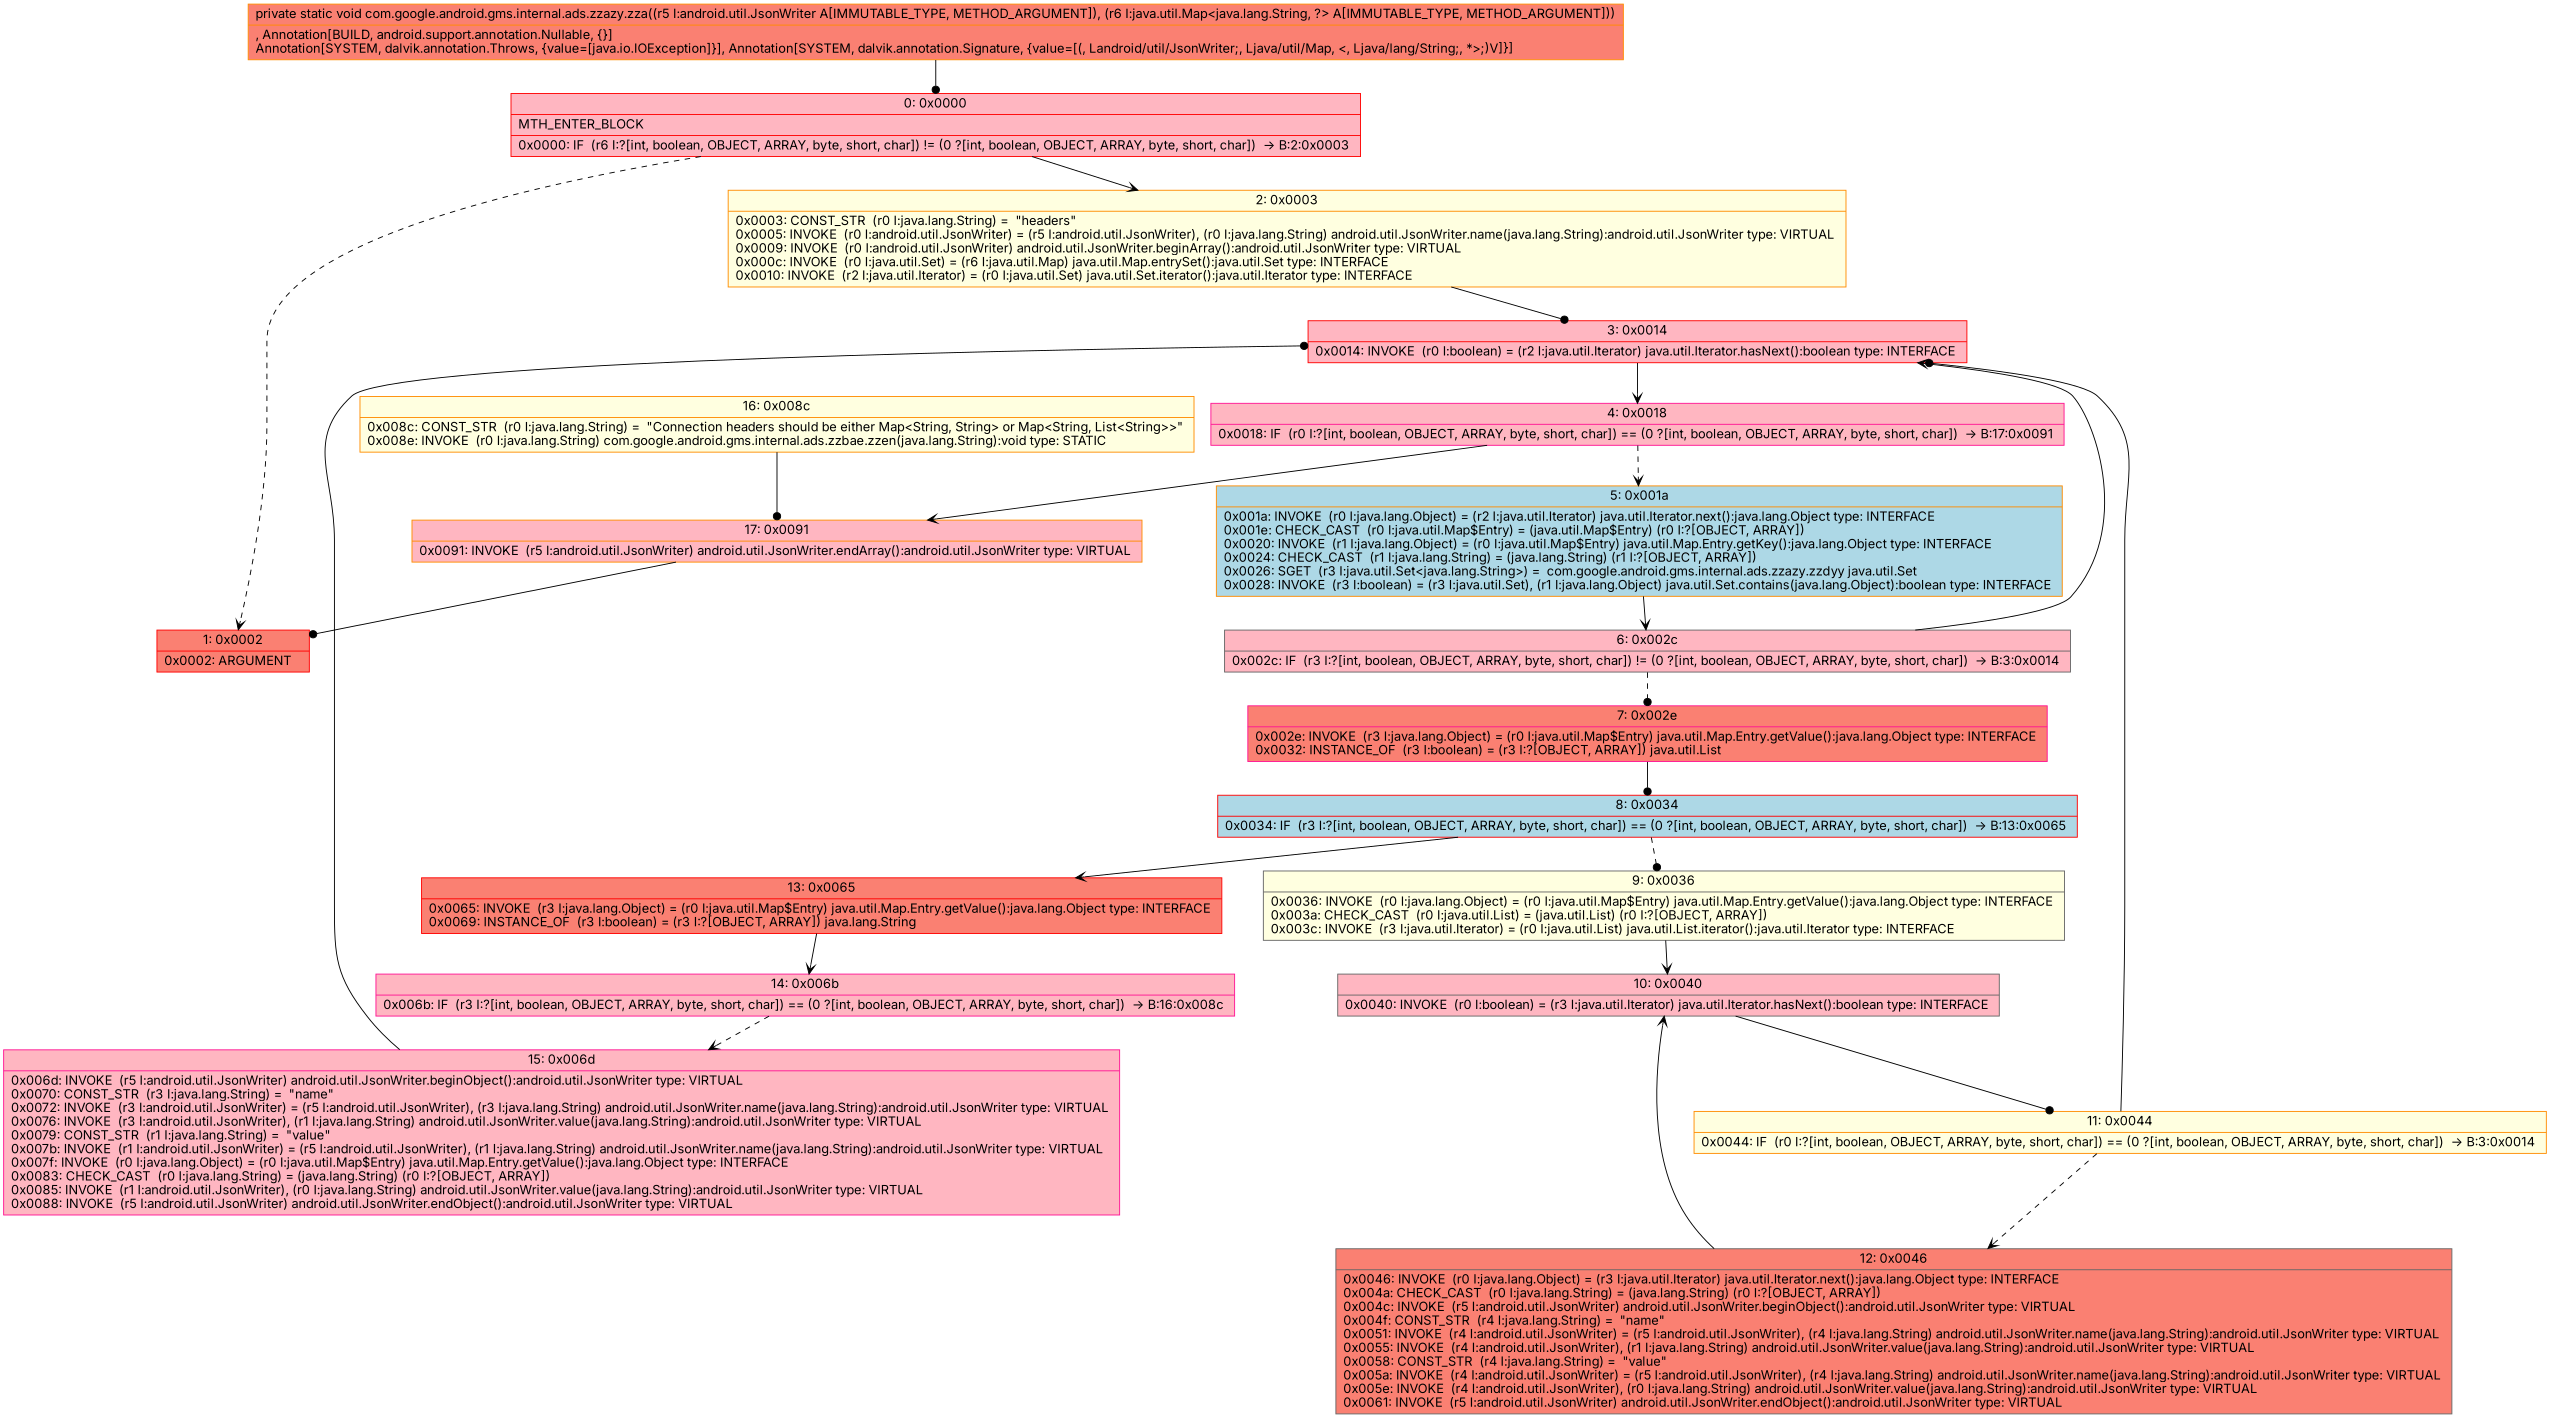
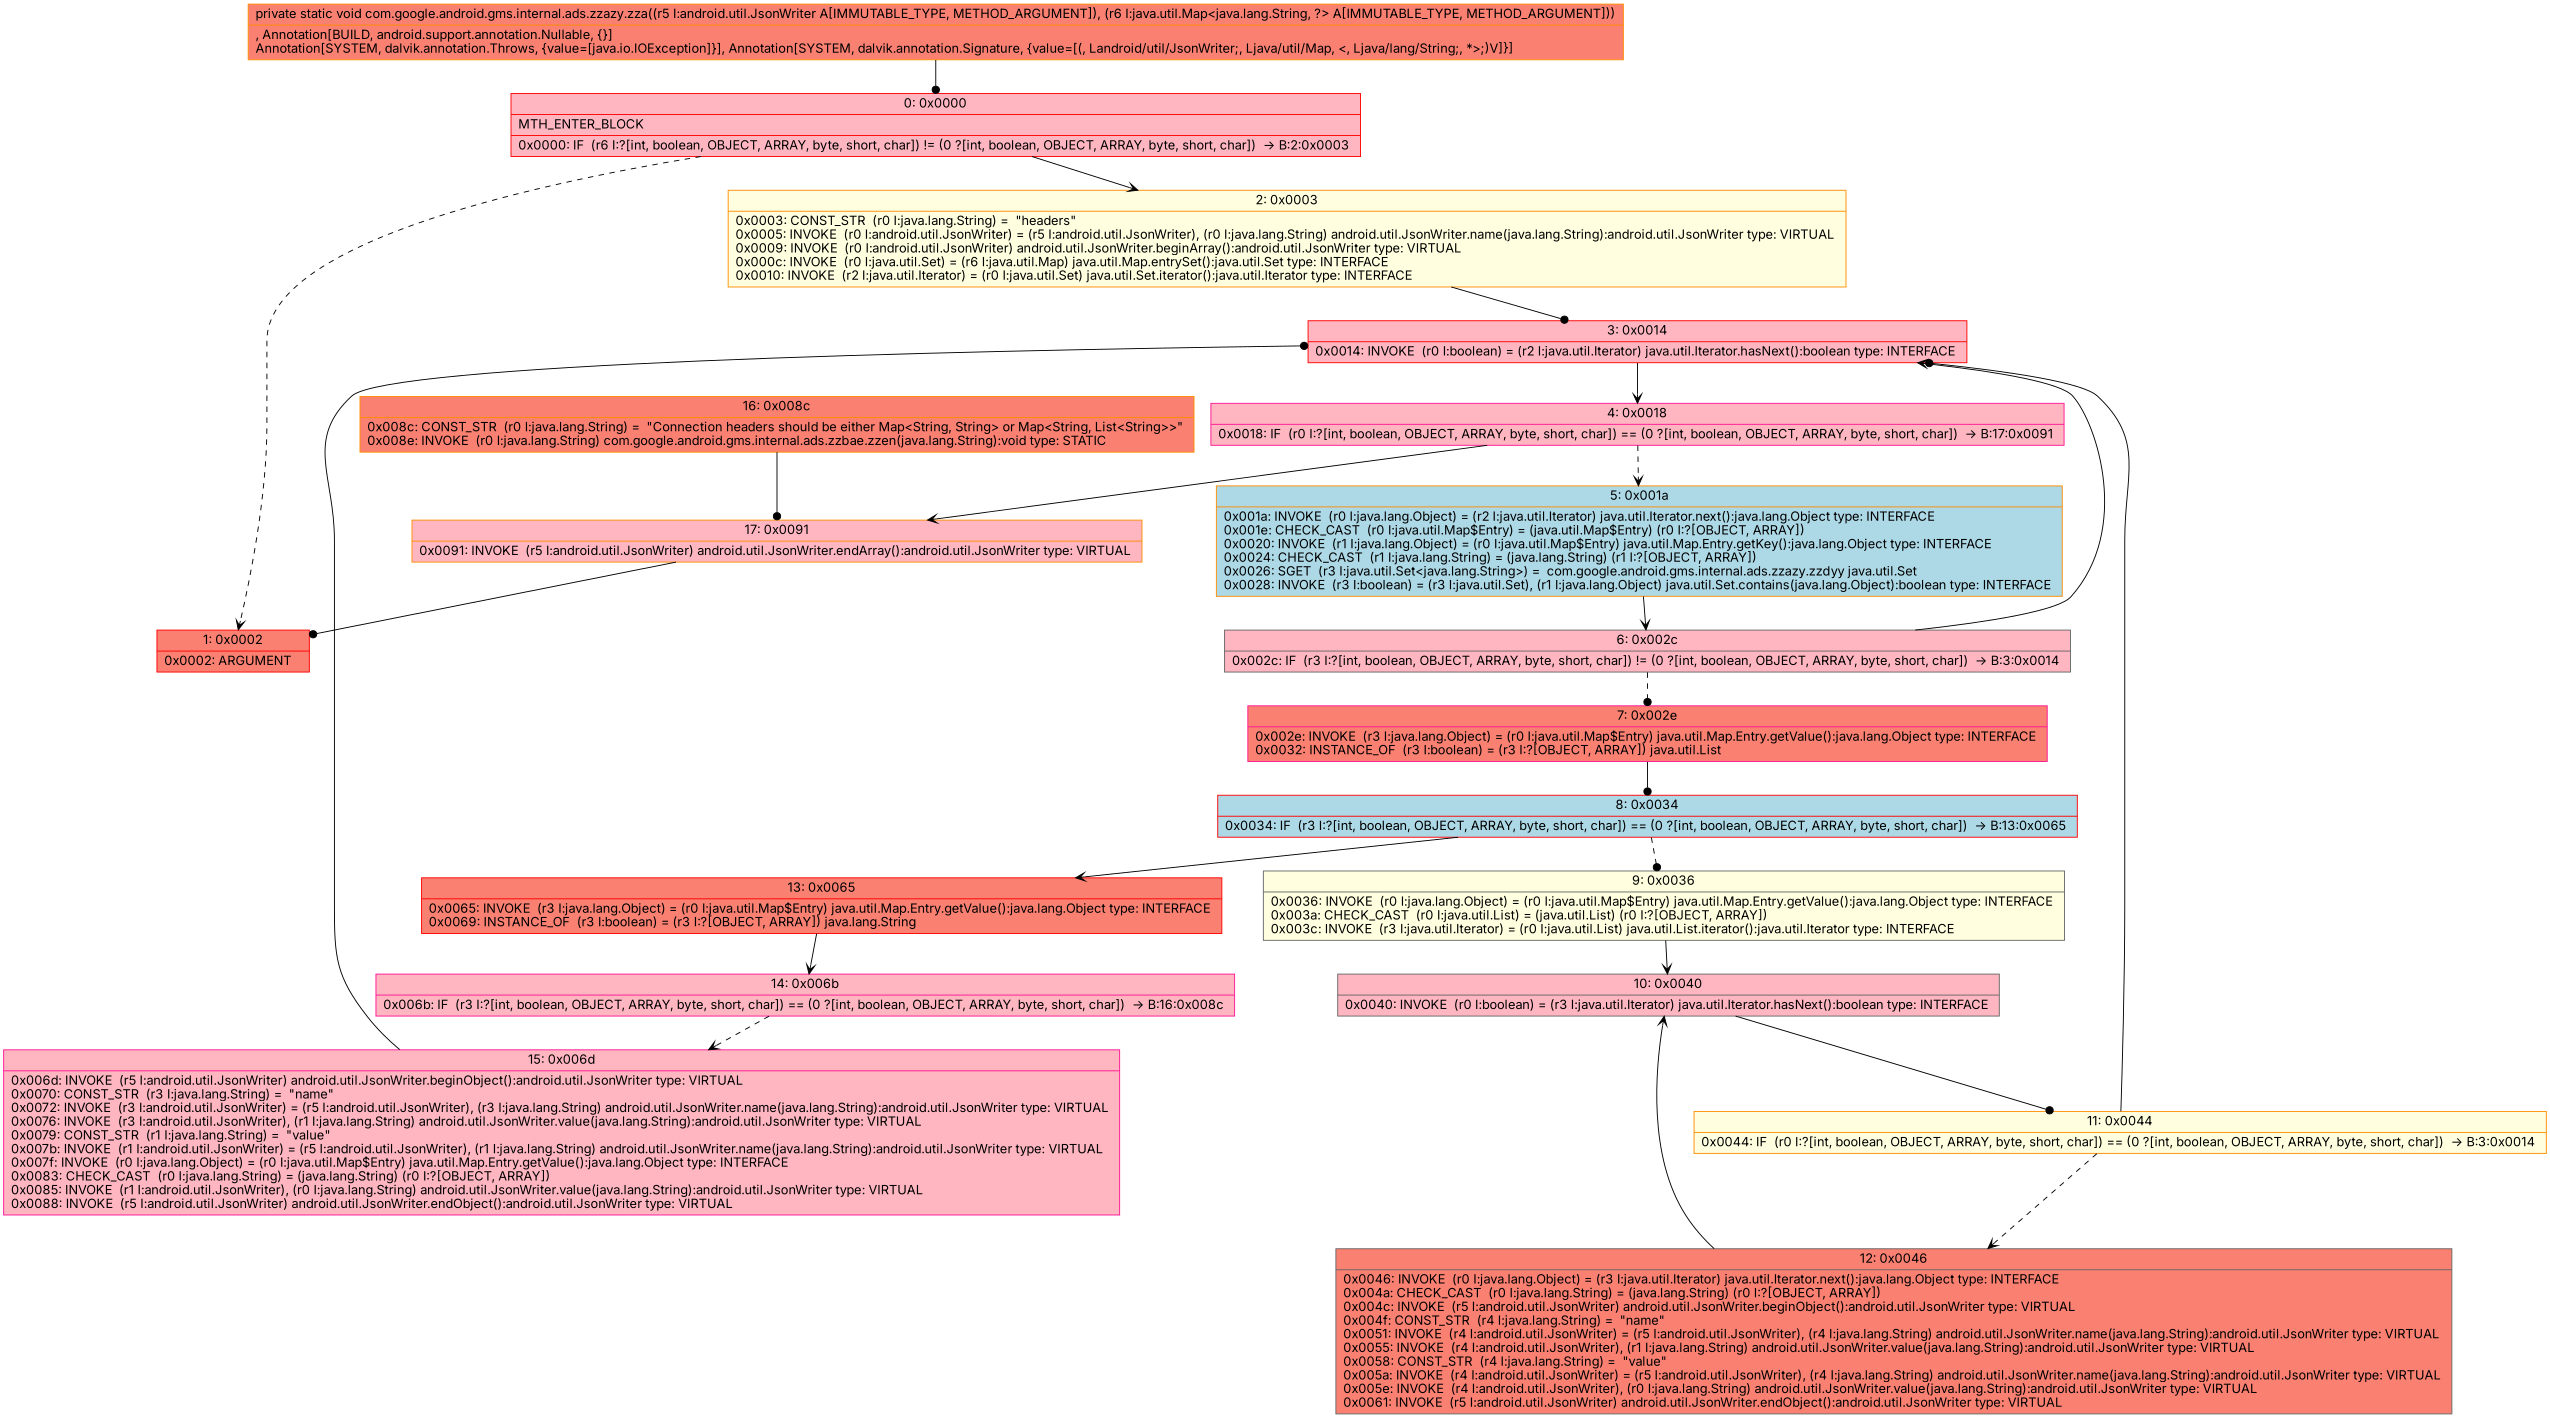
(777, 424) -> (777, 424)
